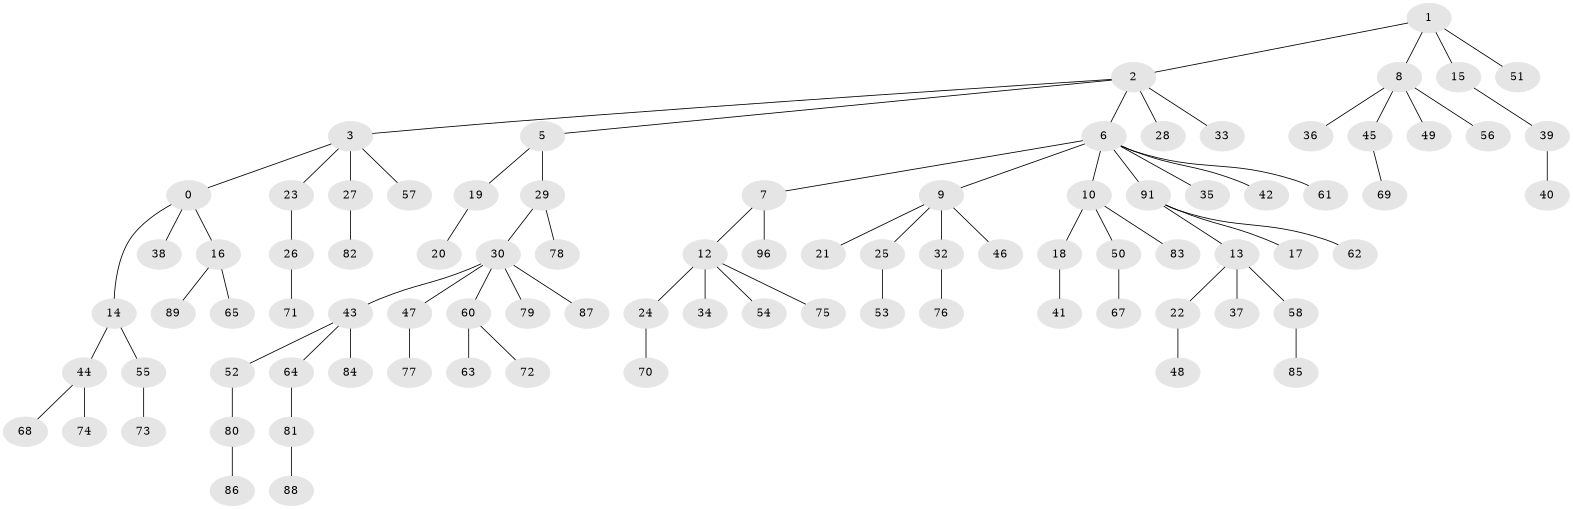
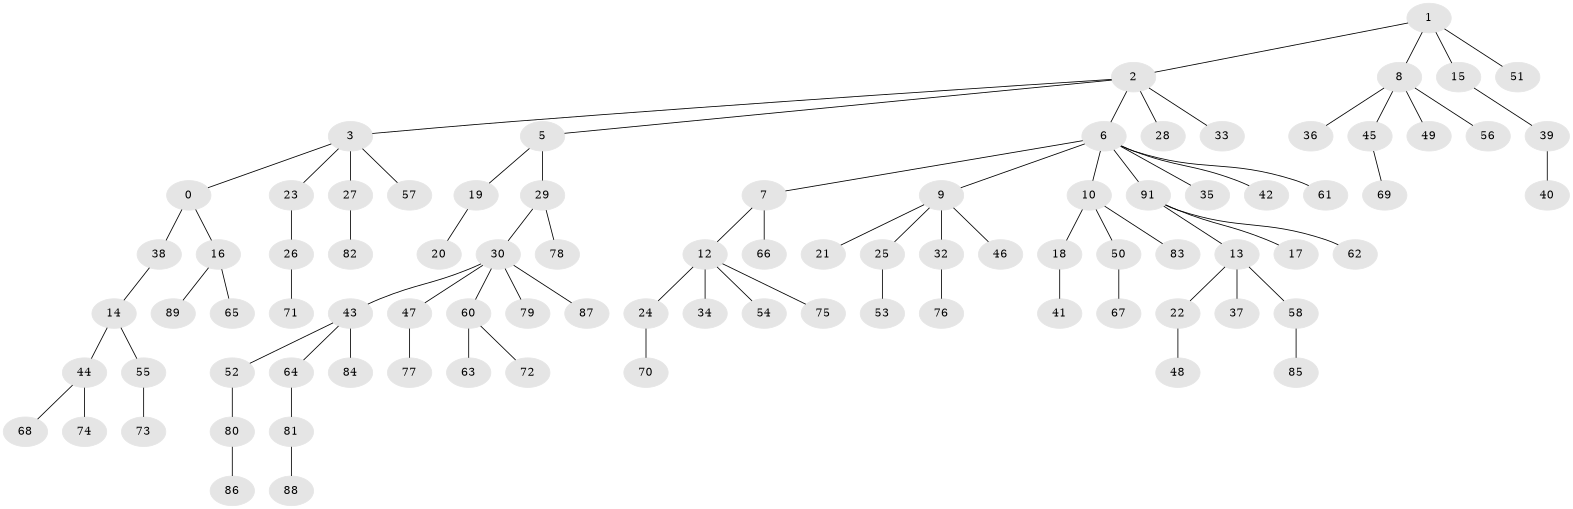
(128, 243) -> (137, 284)
(764, 254) -> (764, 254)
